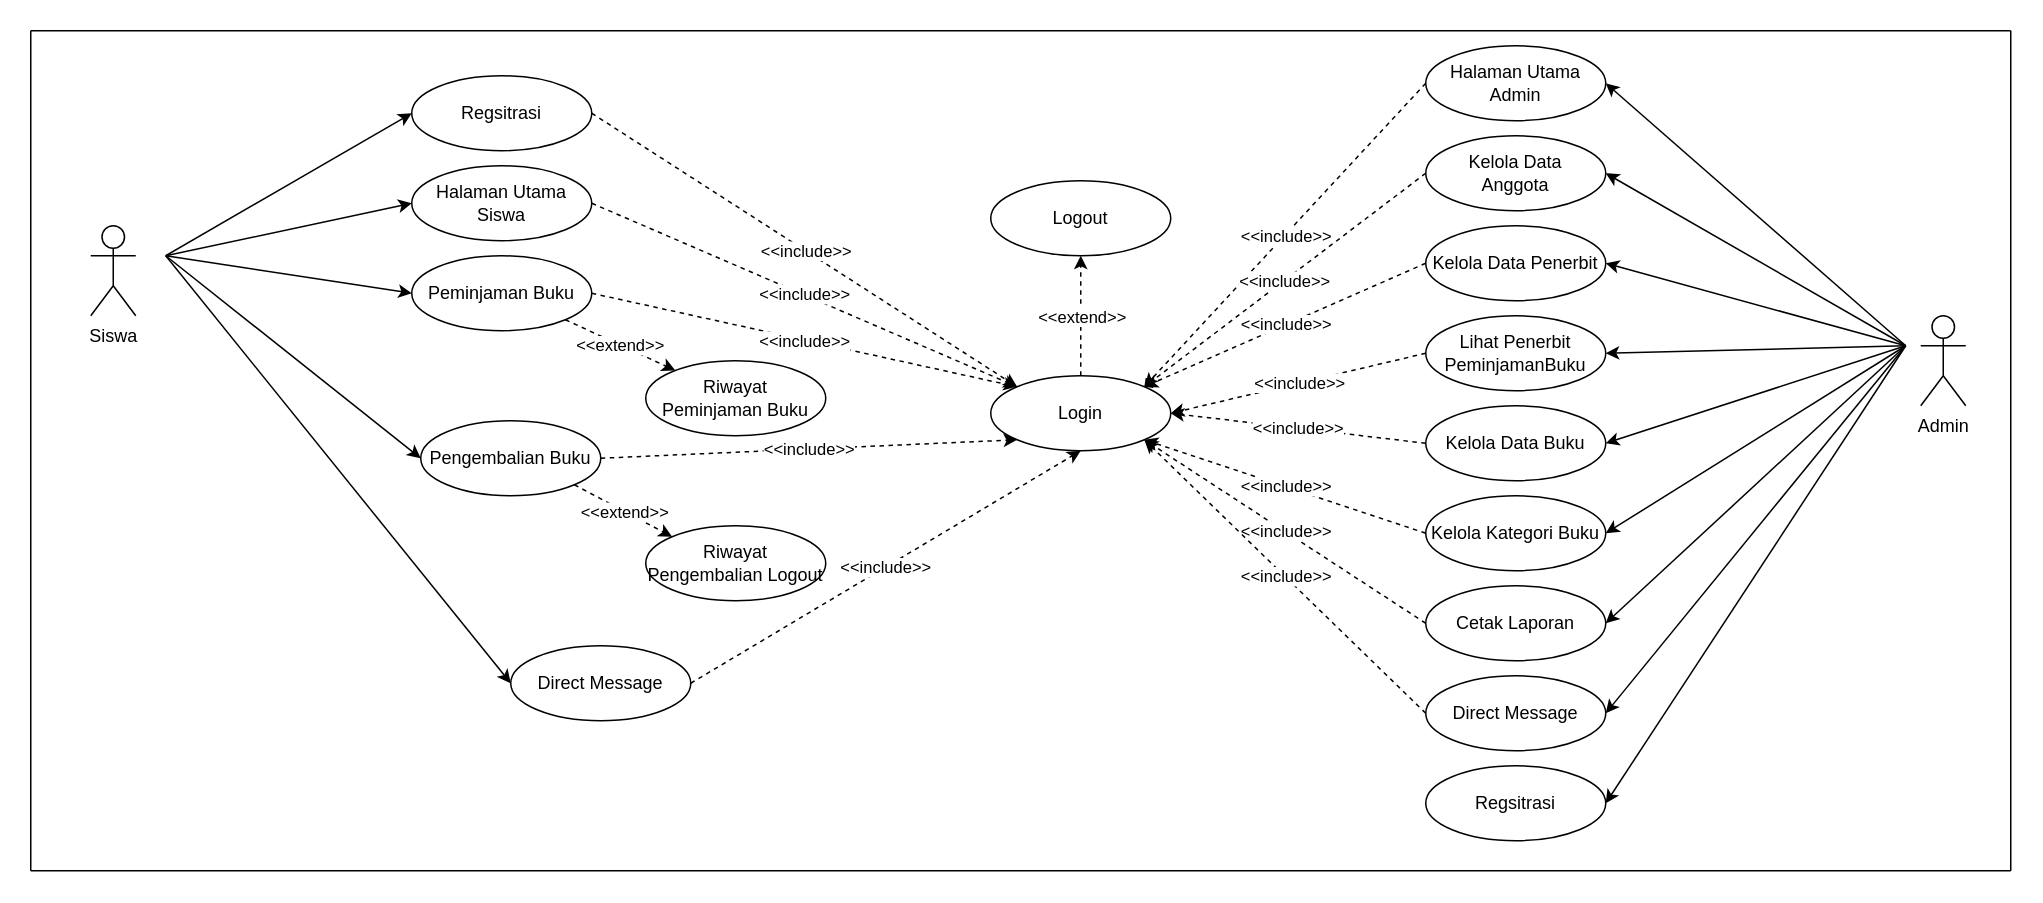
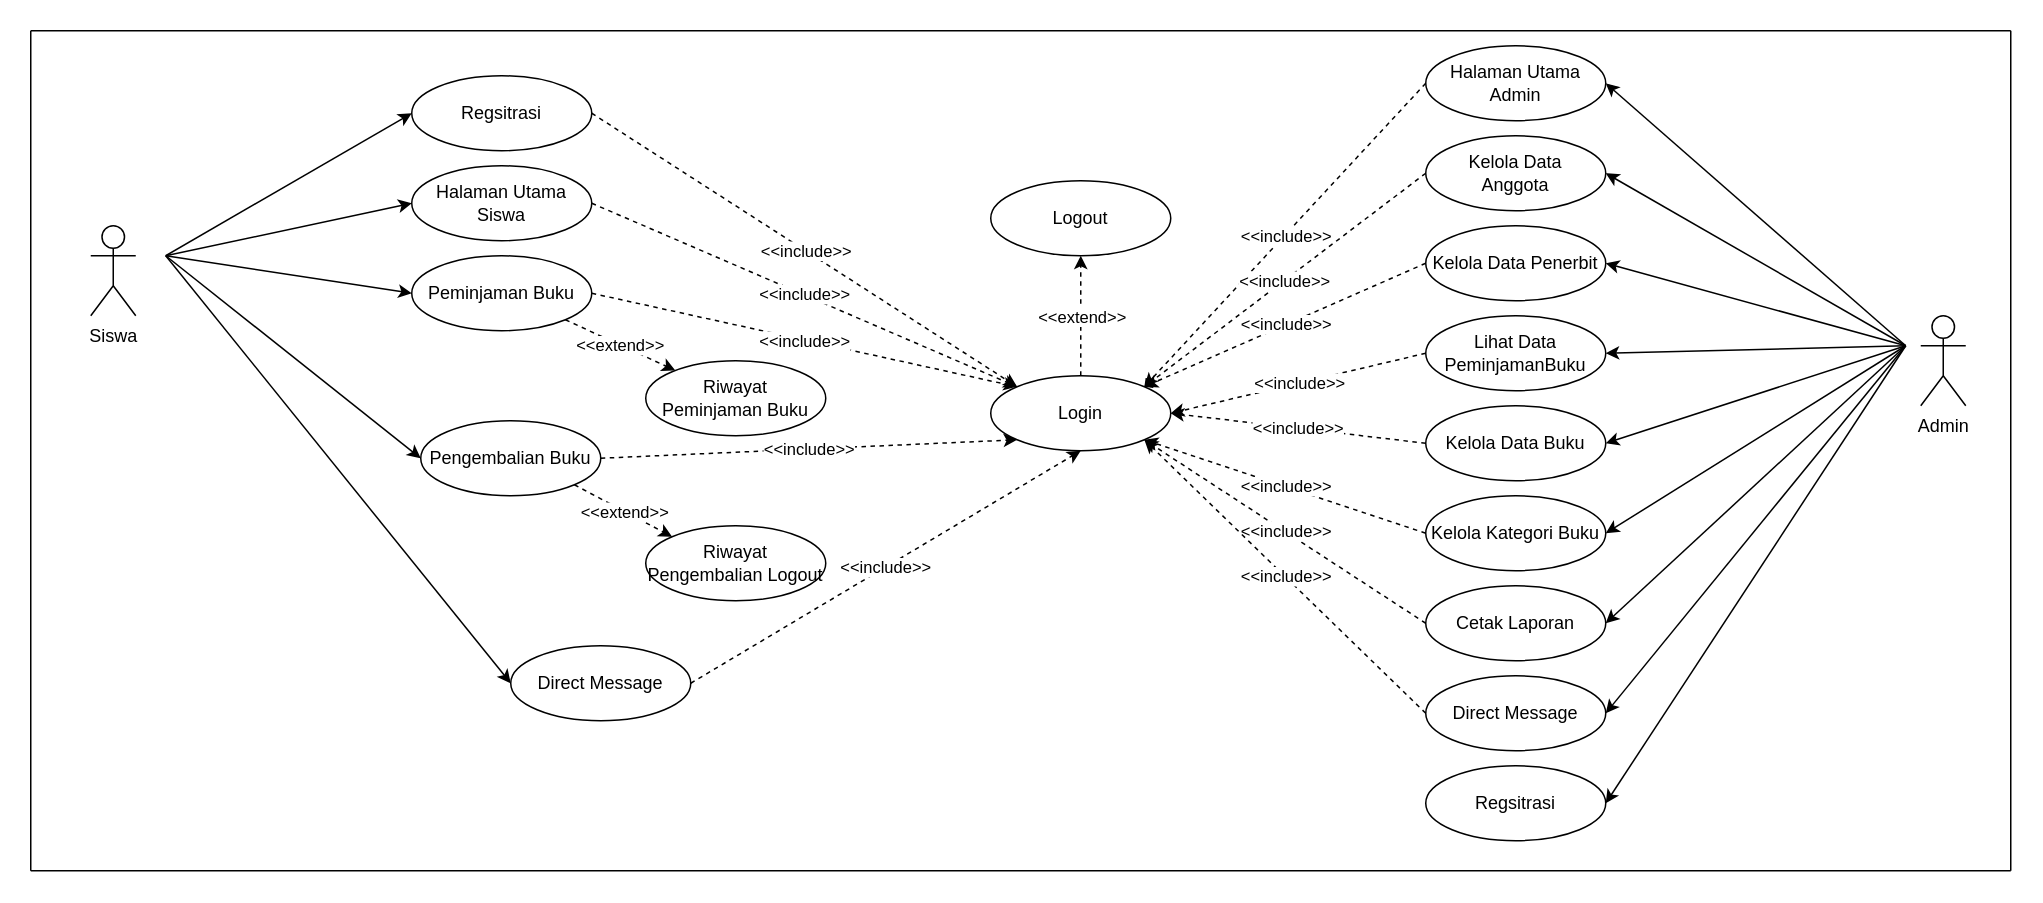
(1516, 353) -> (1516, 353)
